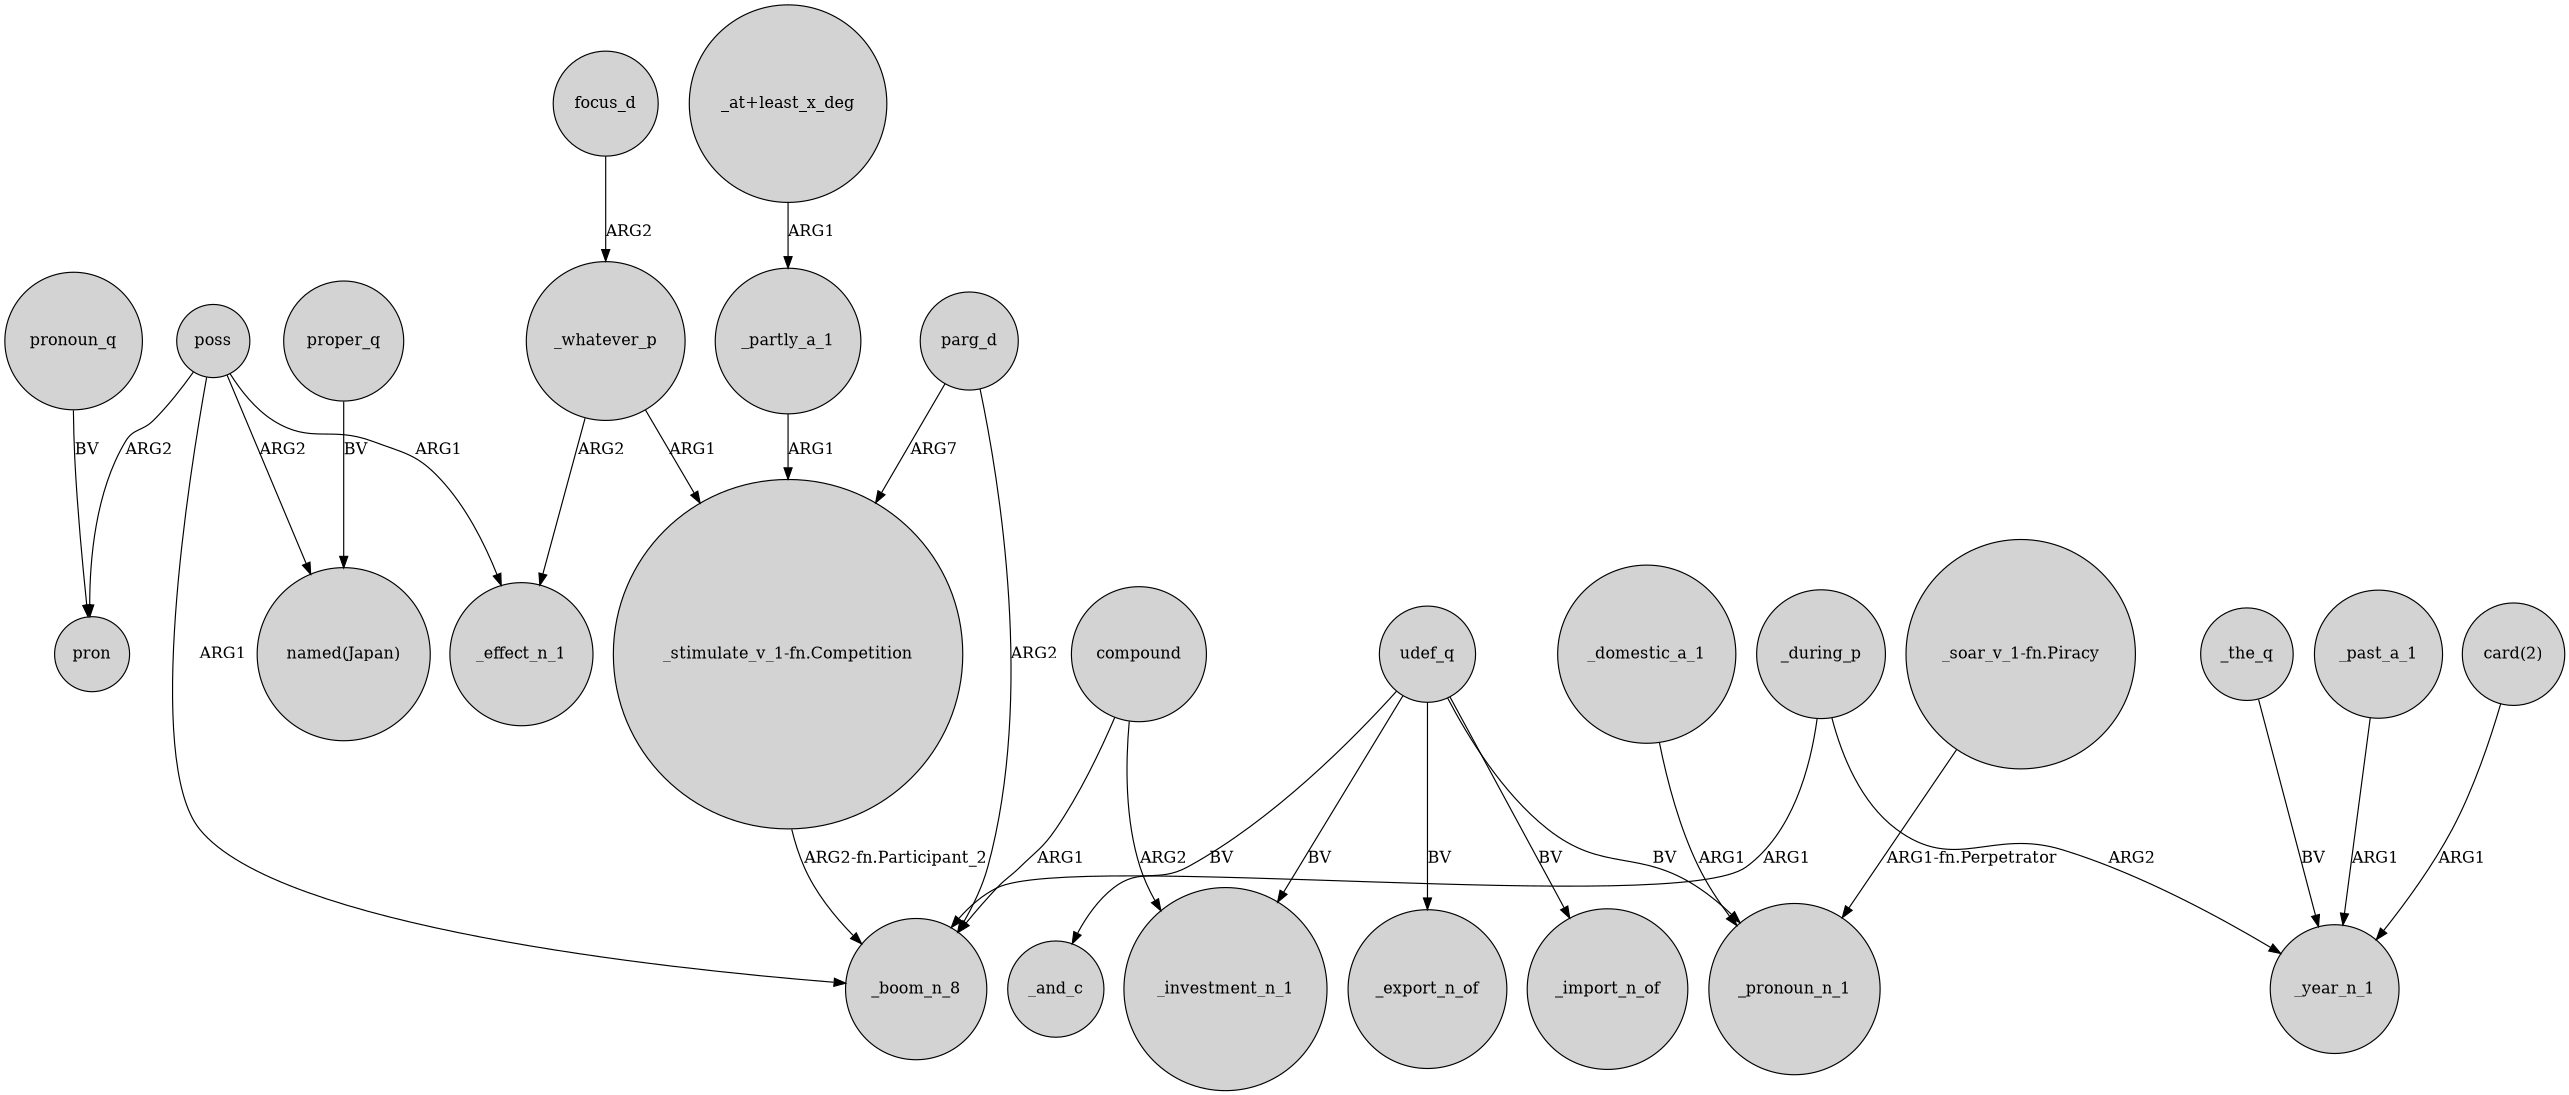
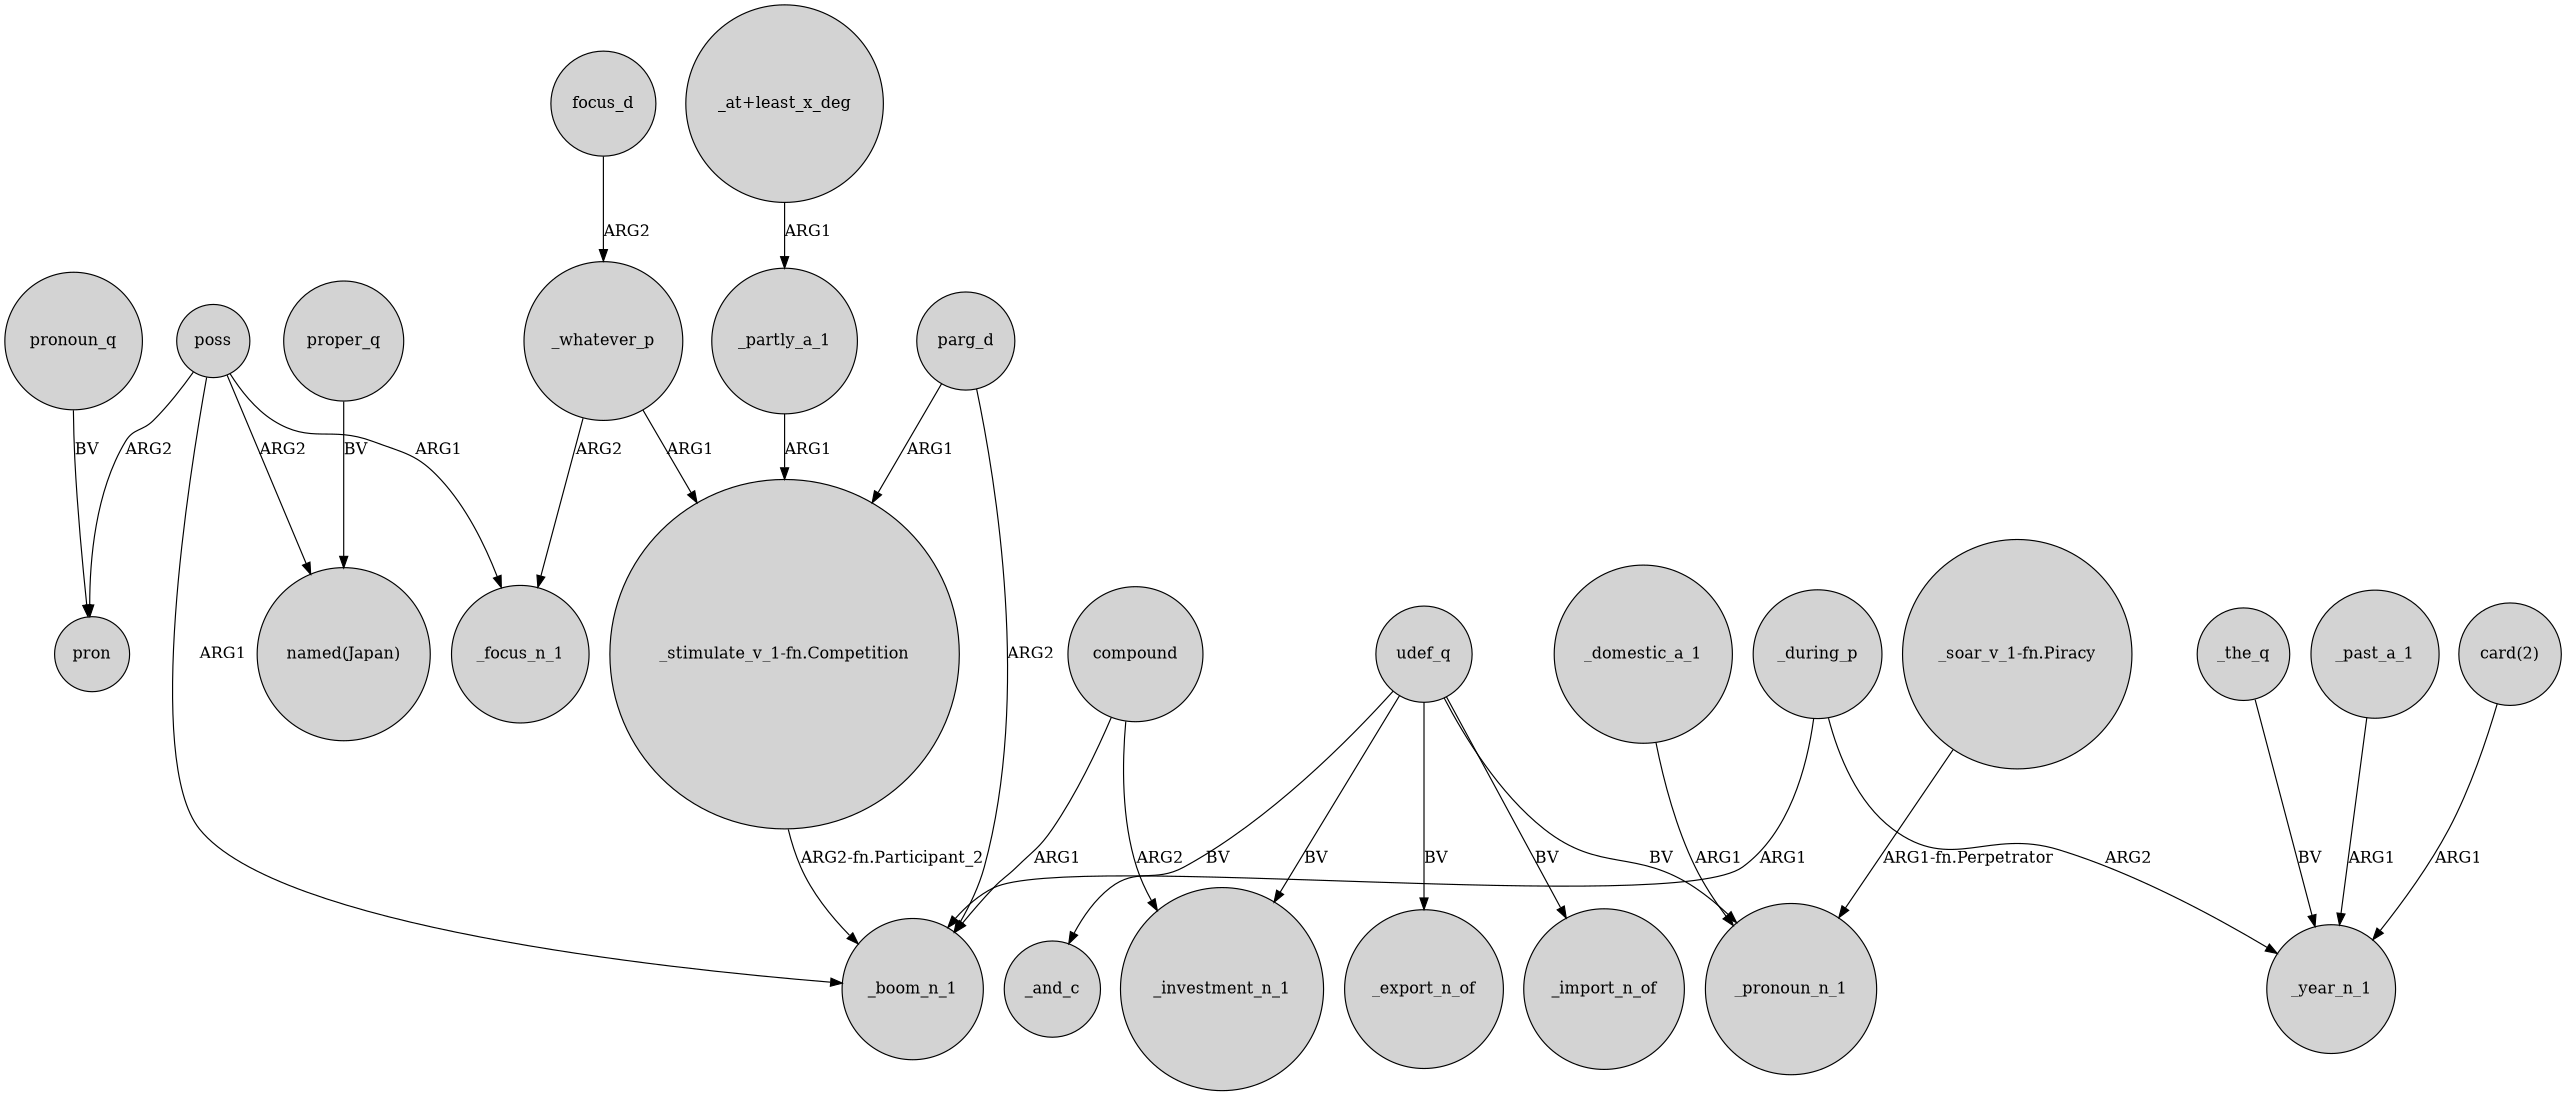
(934, 450) -> (931, 450)
(521, 654) -> (520, 654)
(916, 989) -> (913, 989)
